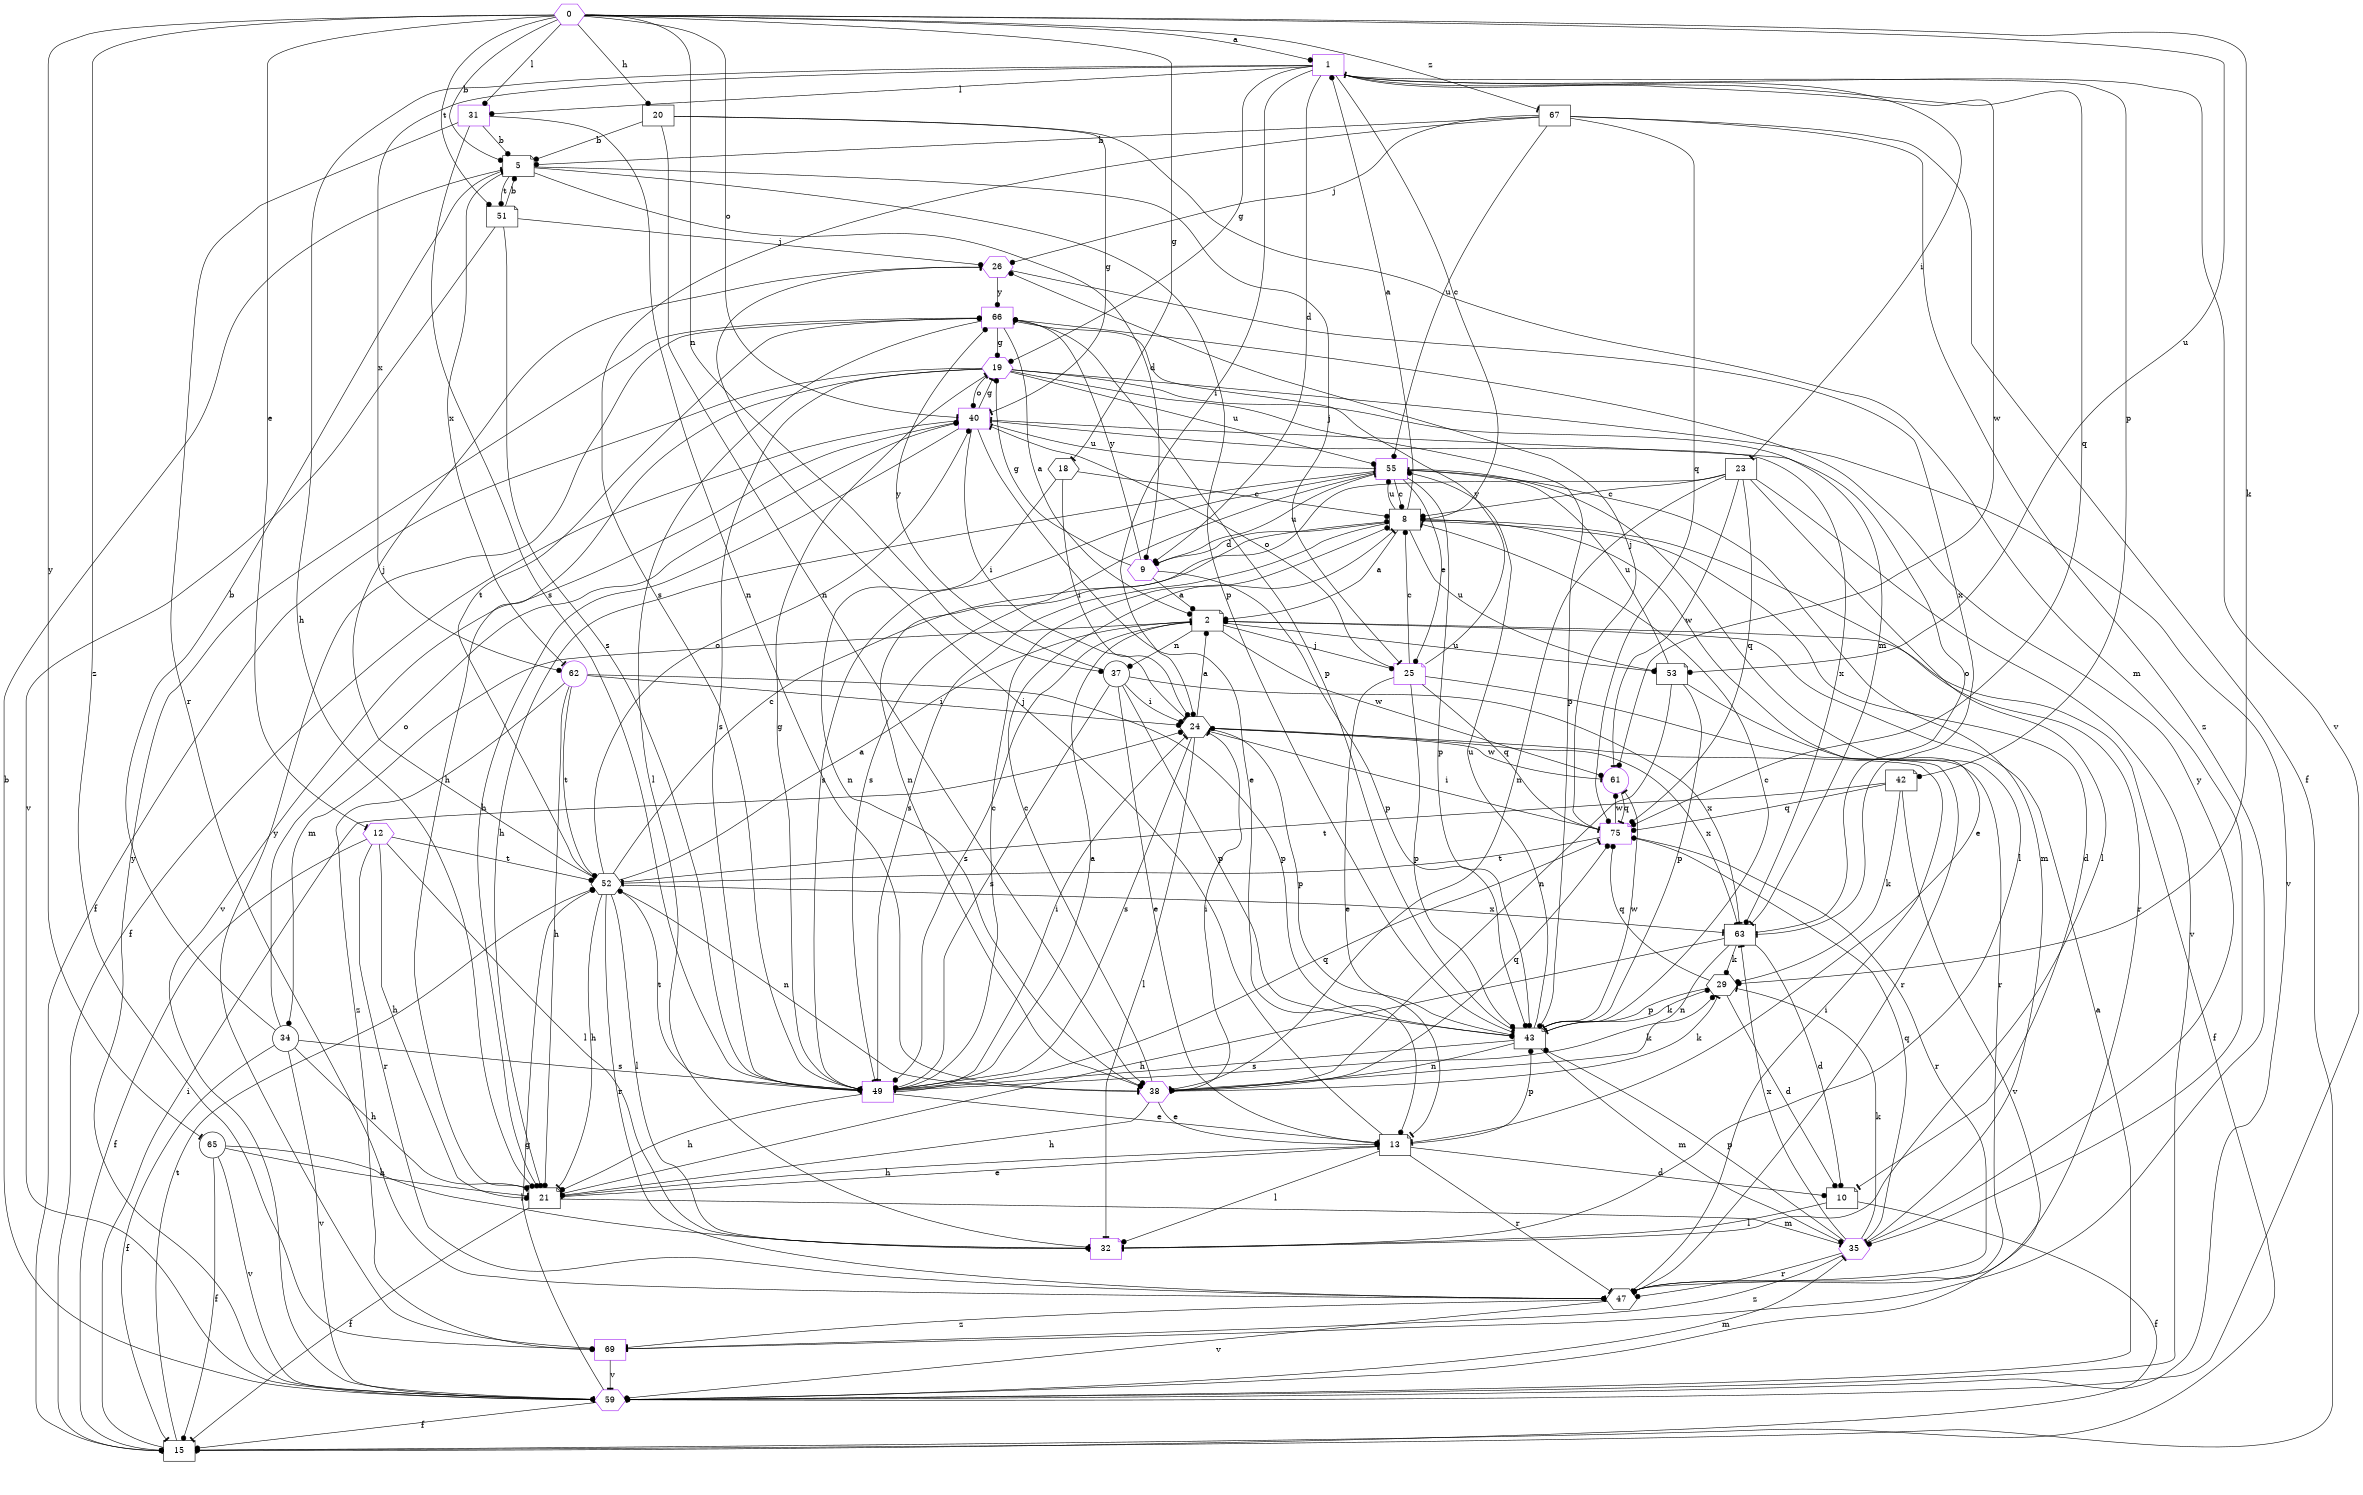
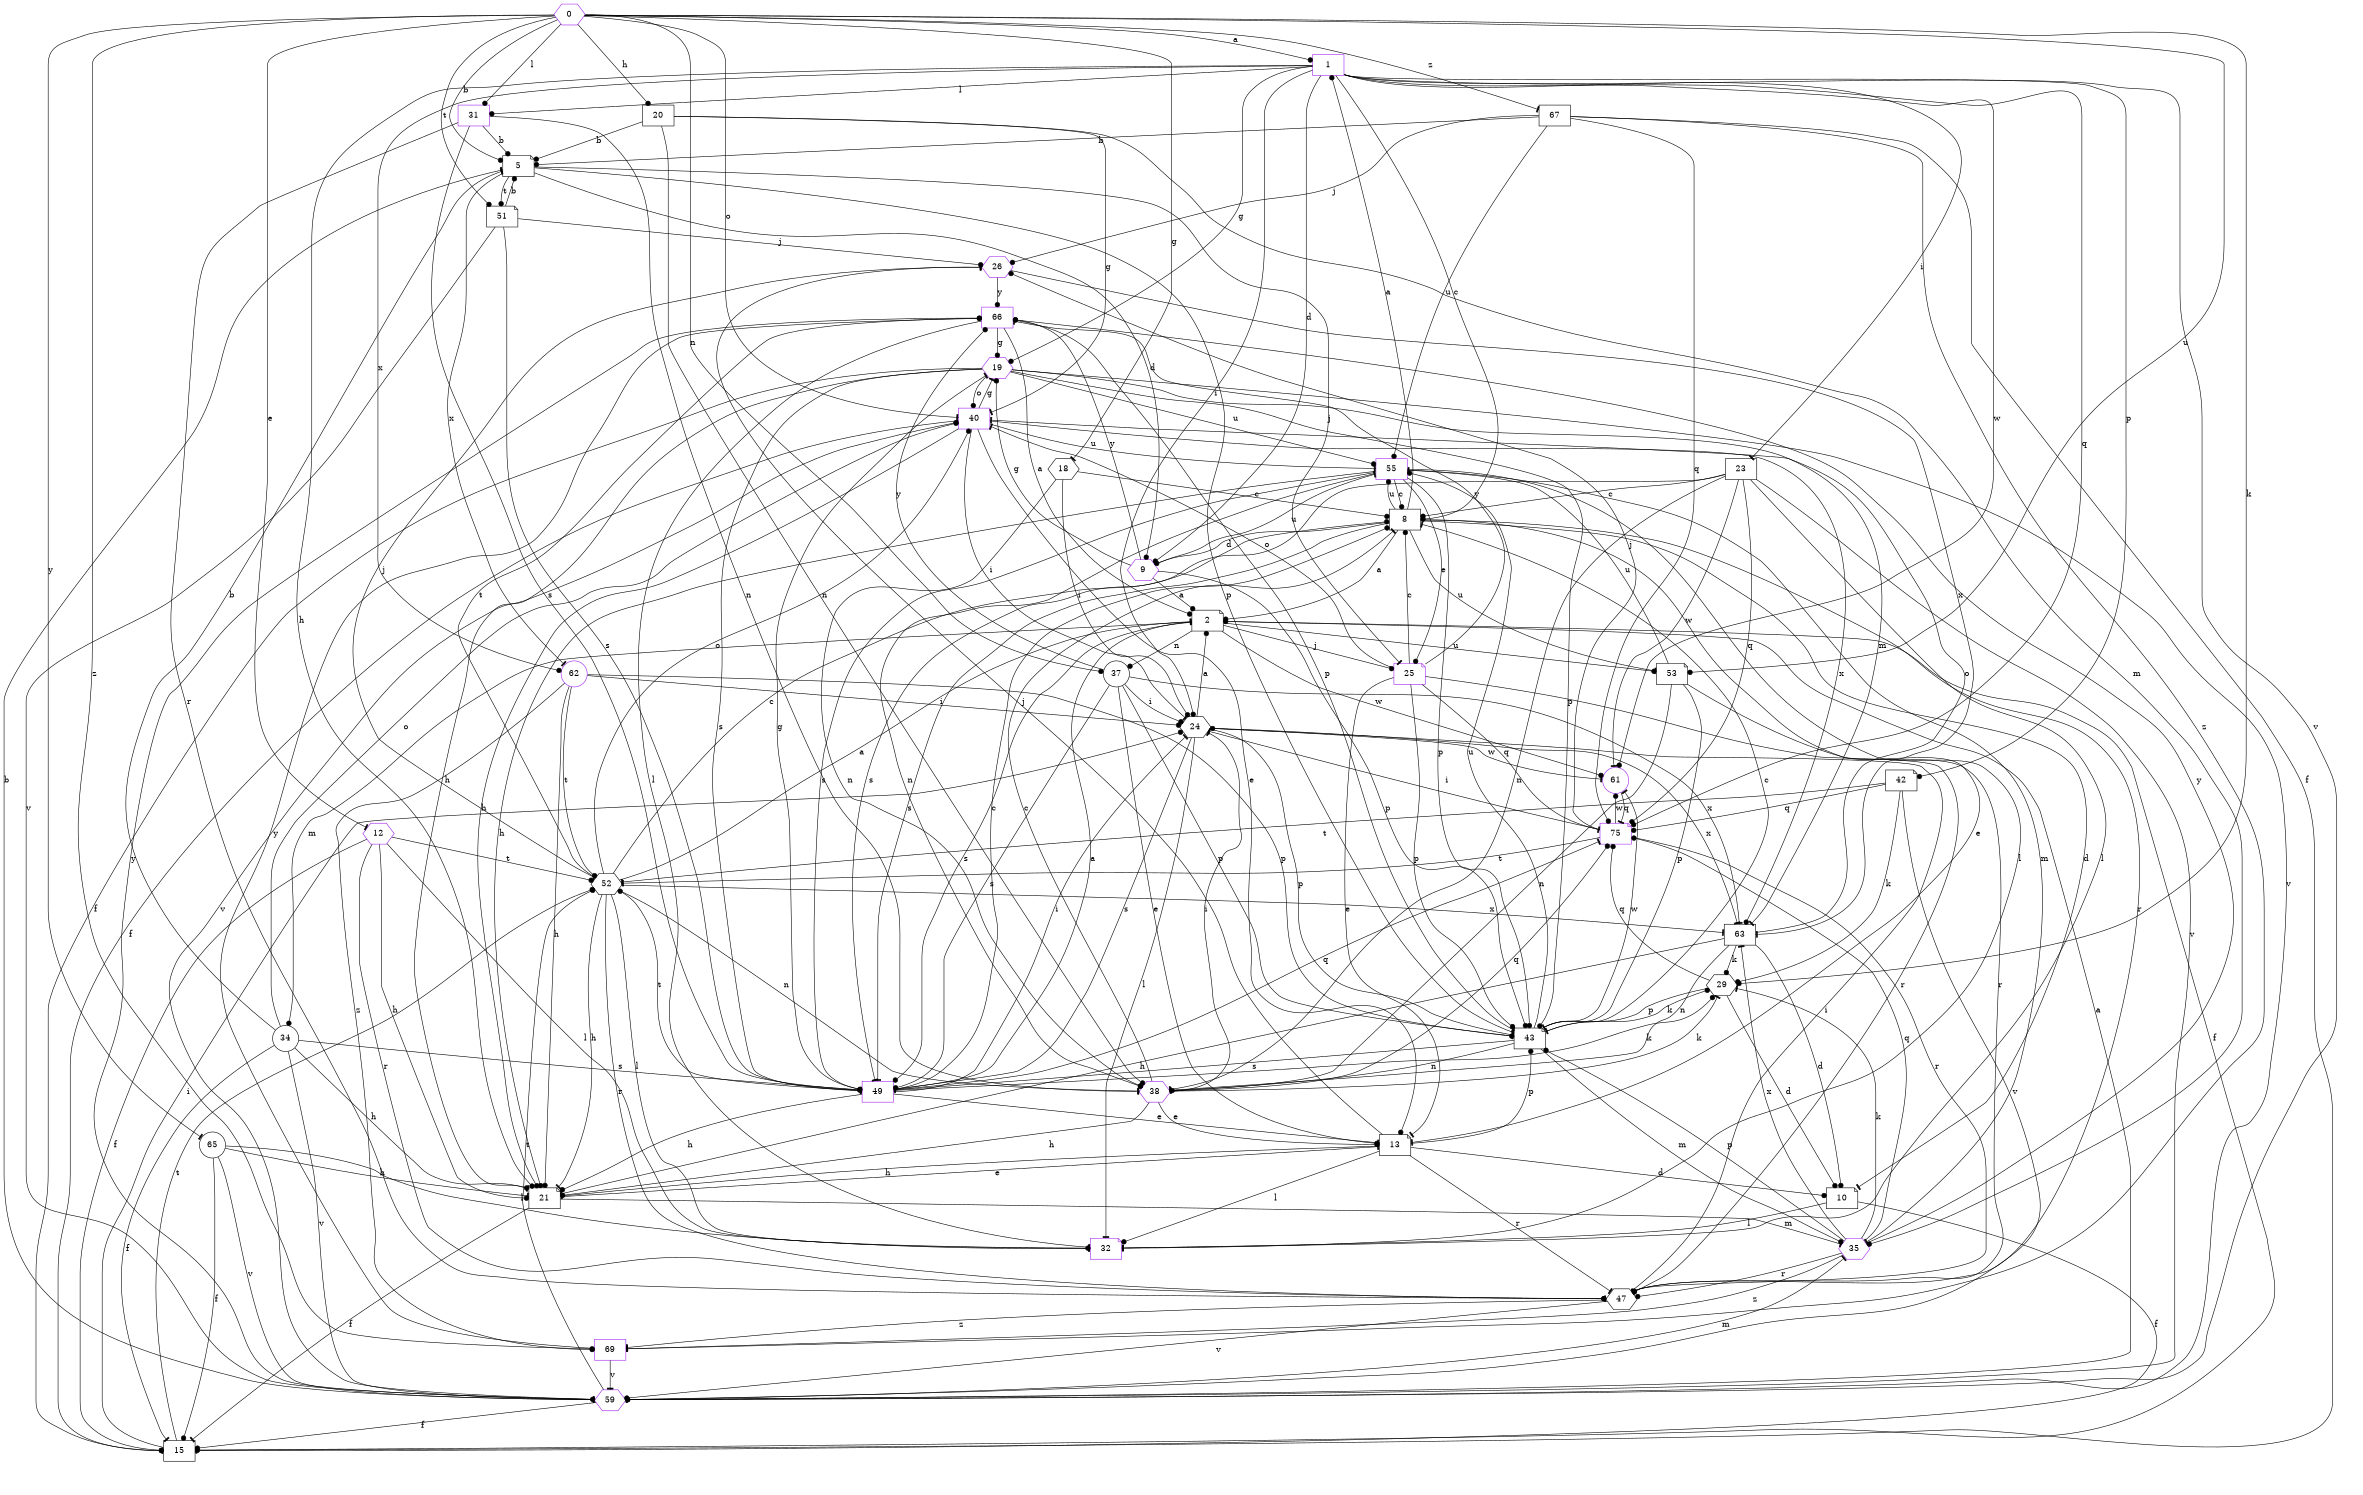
(709, 278) -> none
(528, 1145) -> (528, 1145)
(2294, 1170) -> (2303, 1080)
